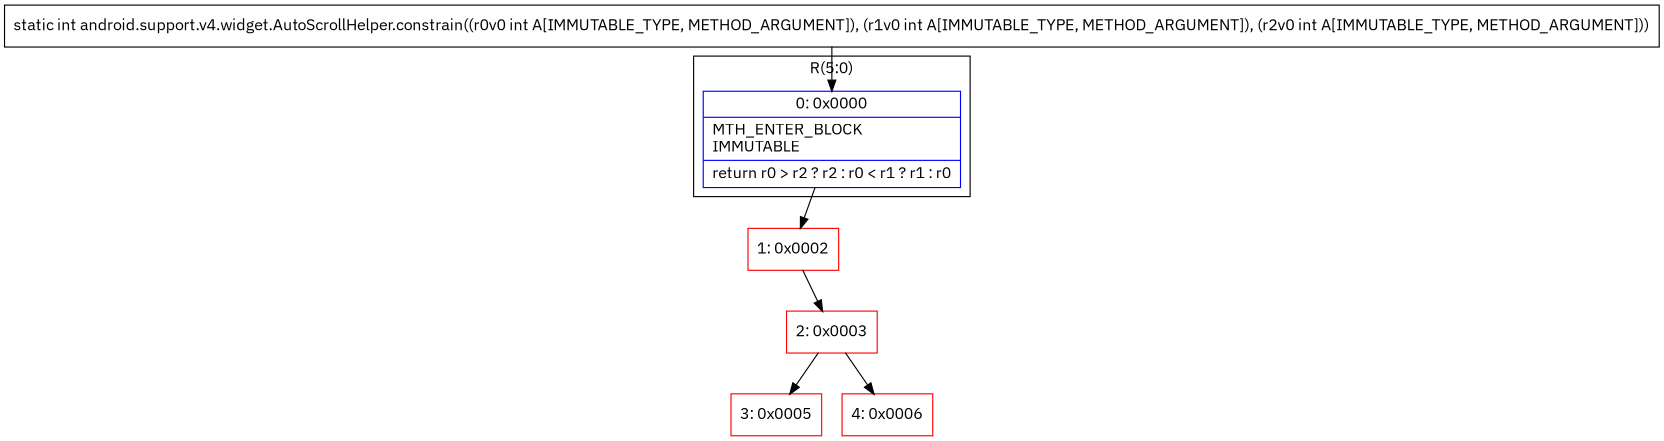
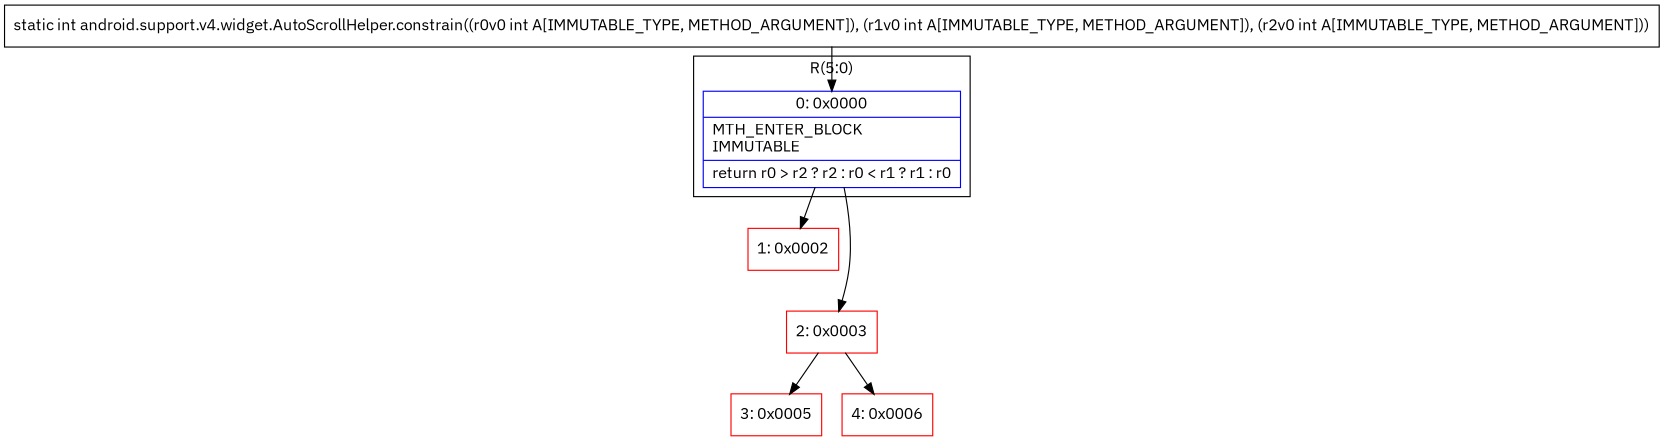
(810, 286) -> (850, 244)
